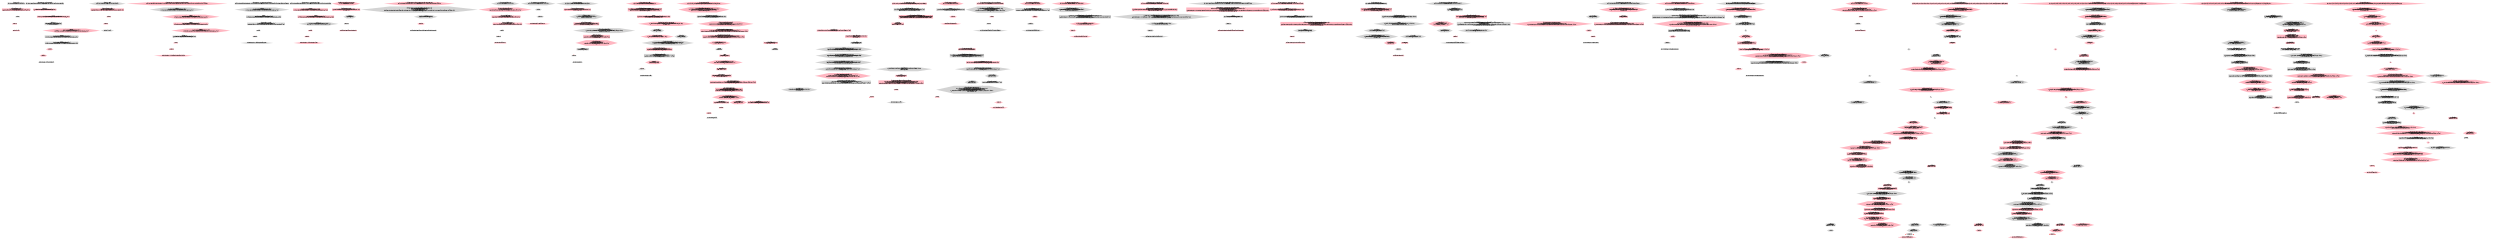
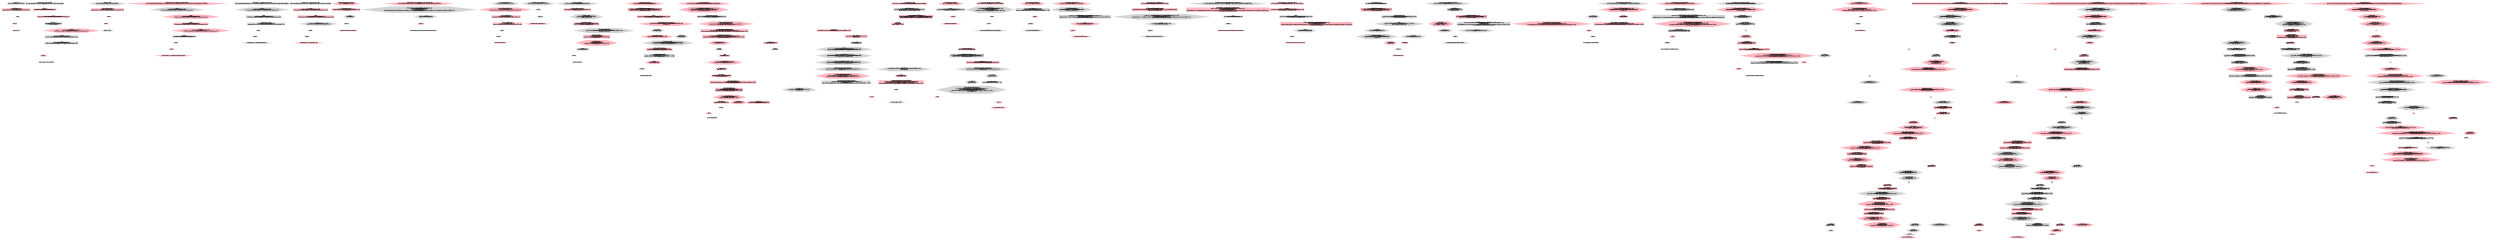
(50, 49) -> none
